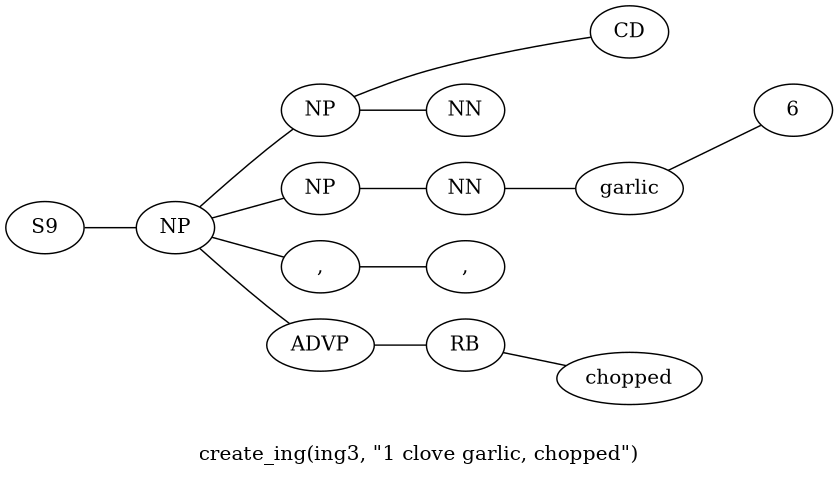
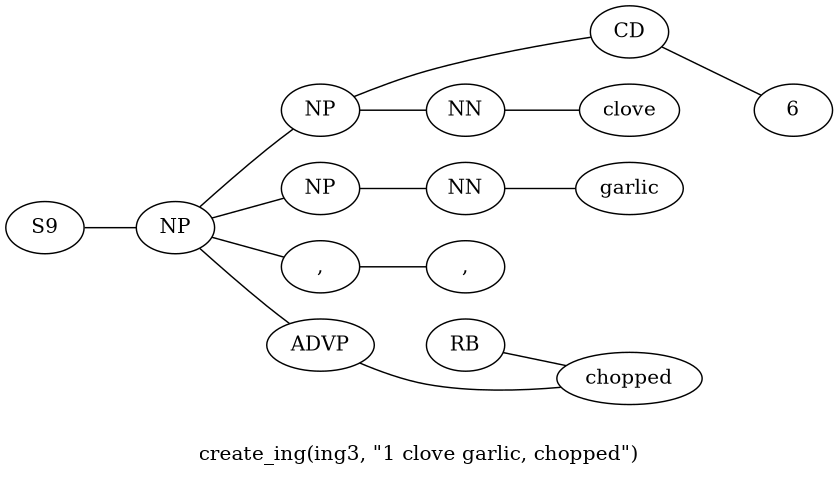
none -> (630, 110)
(715, 148) -> (712, 71)
(400, 345) -> (458, 388)
